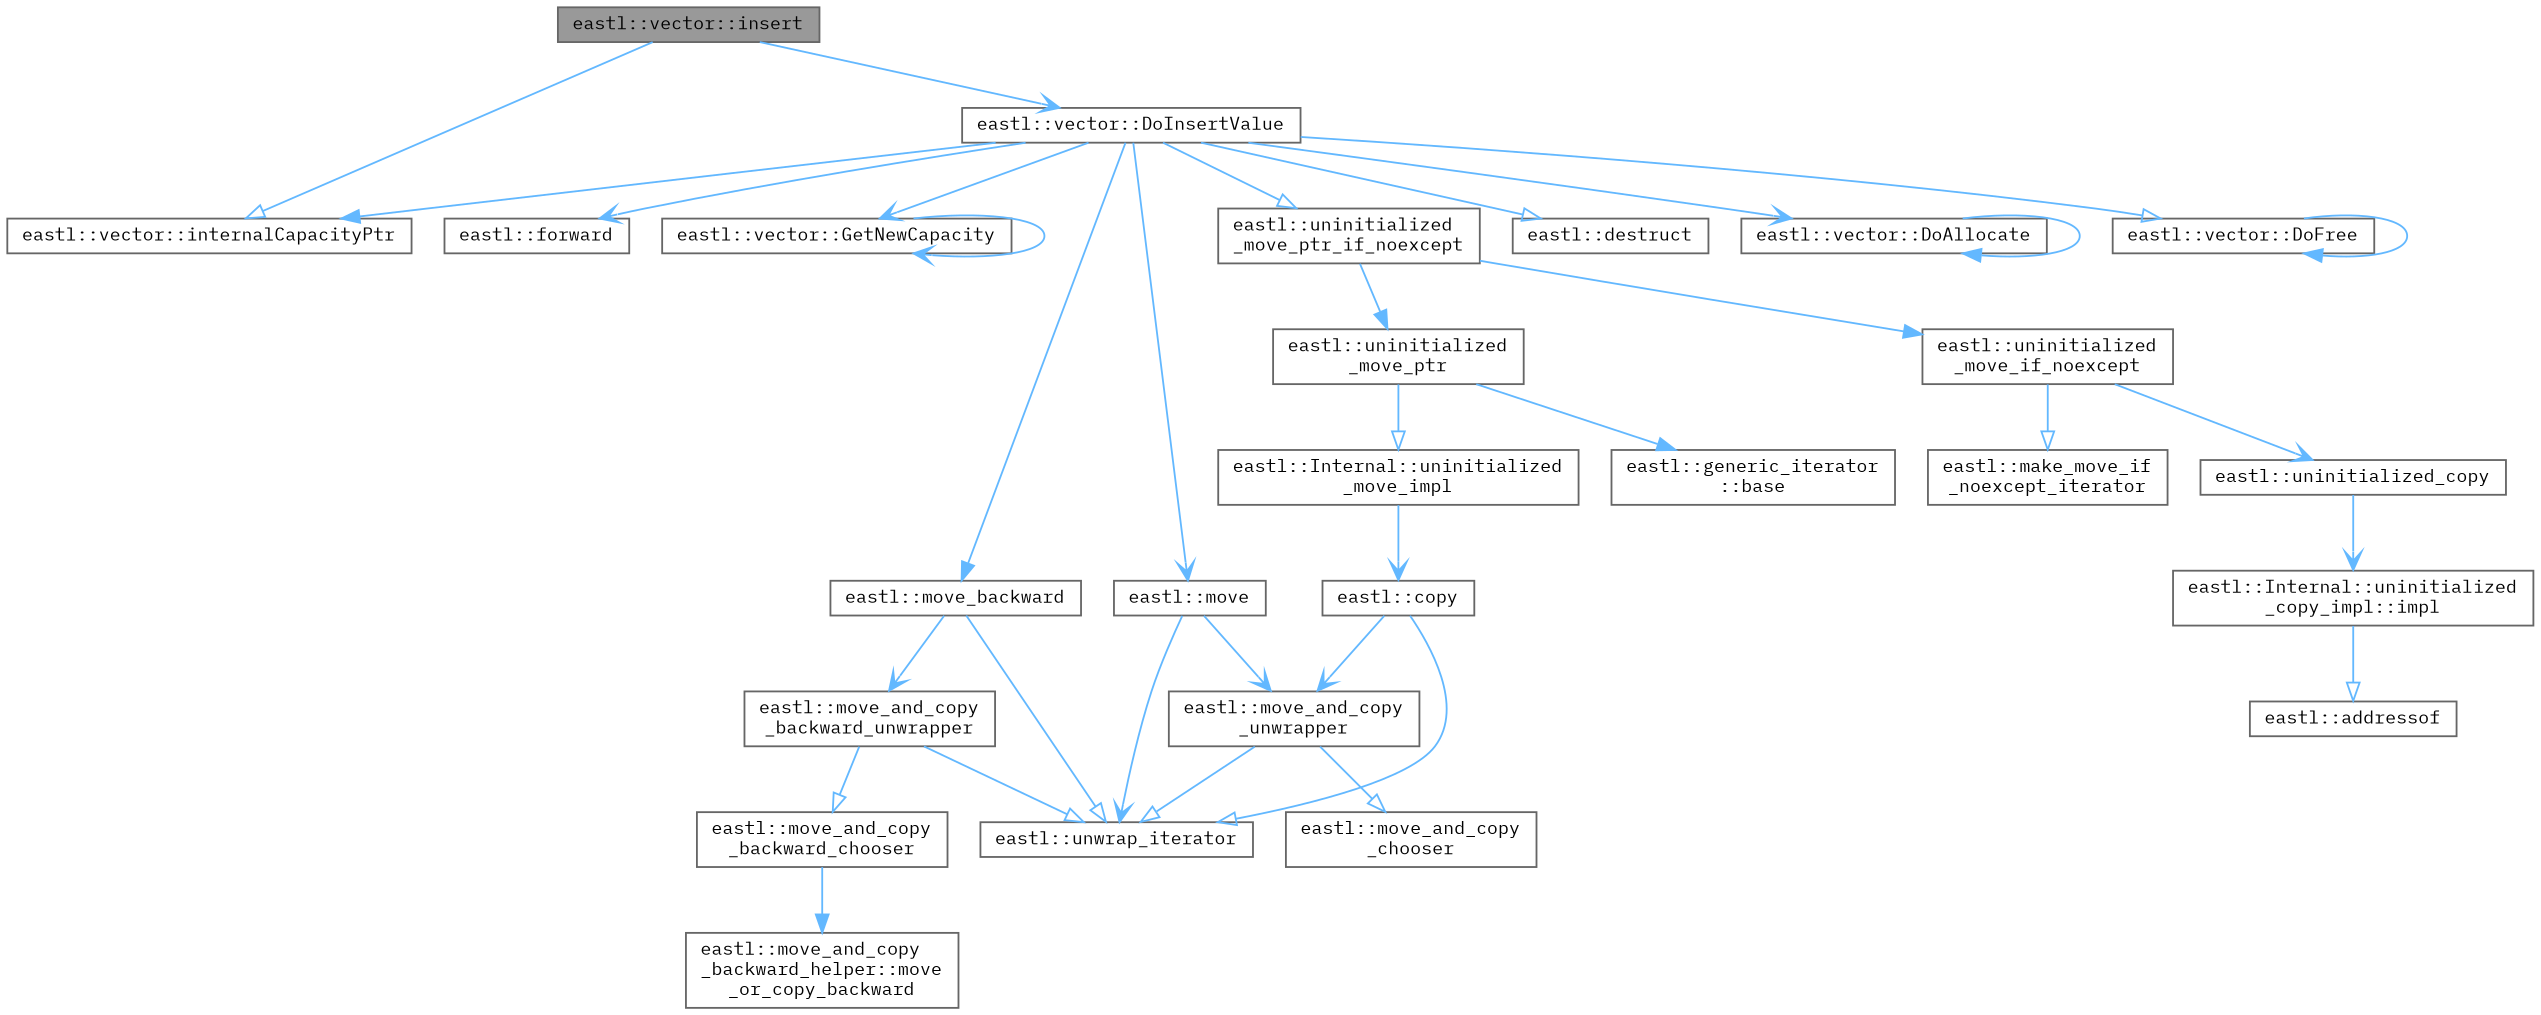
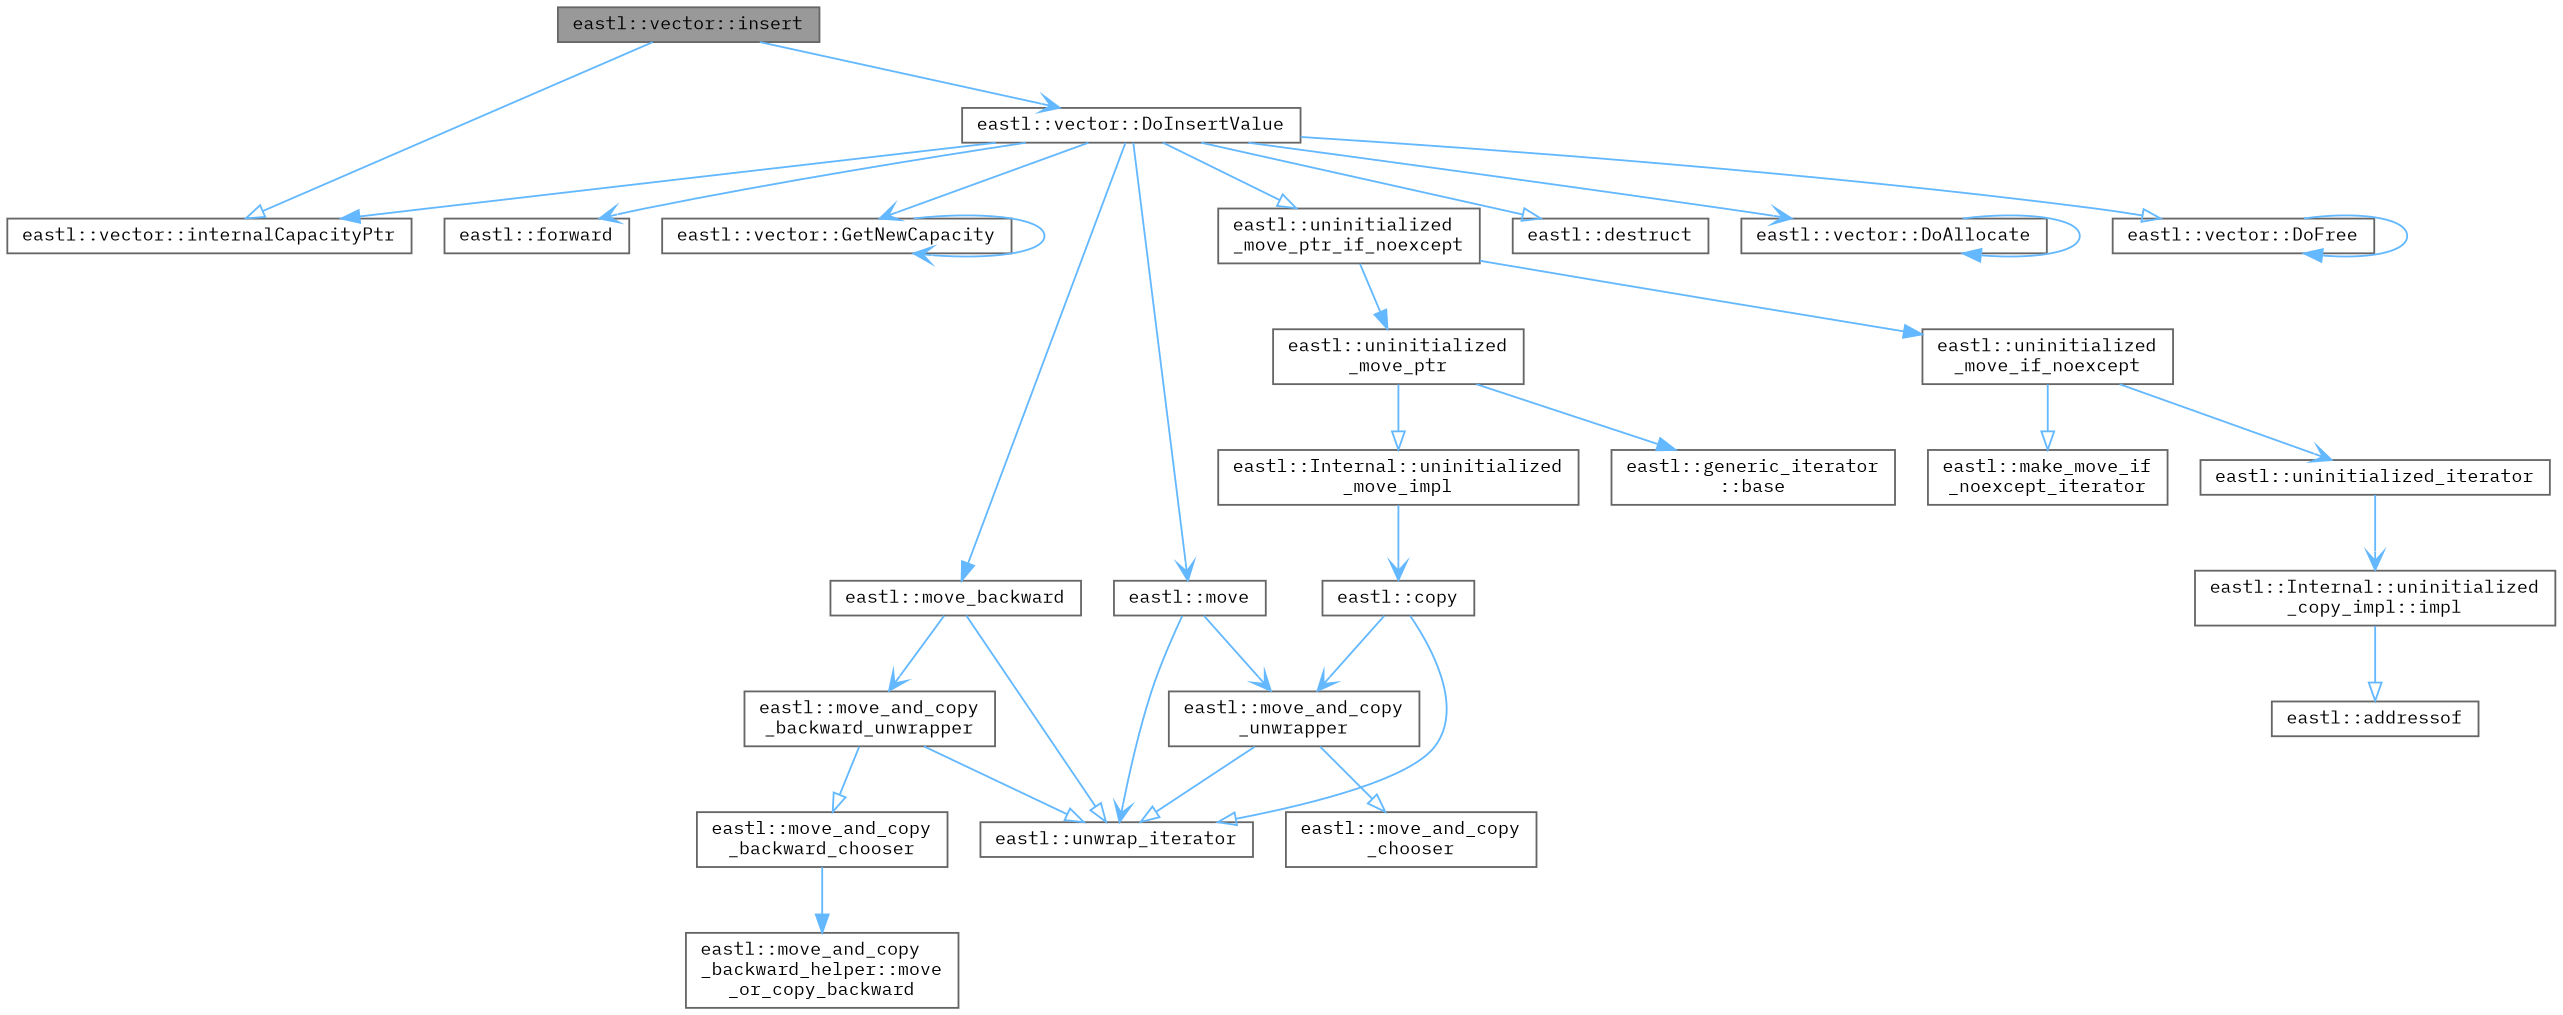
(2353, 477) -> (2375, 477)
